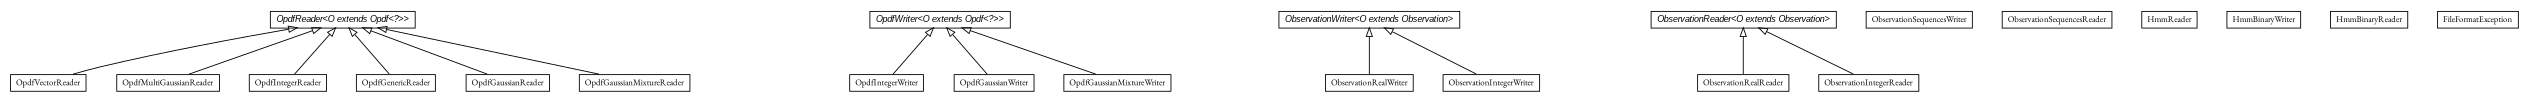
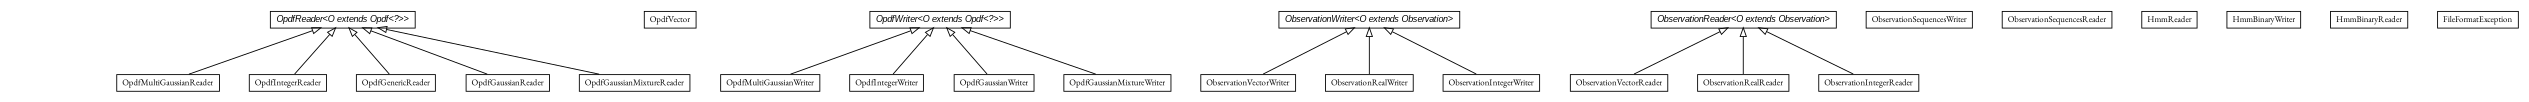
none -> (670, 19)
(48, 83) -> none
none -> (770, 83)
none -> (1248, 83)
none -> (1619, 83)
